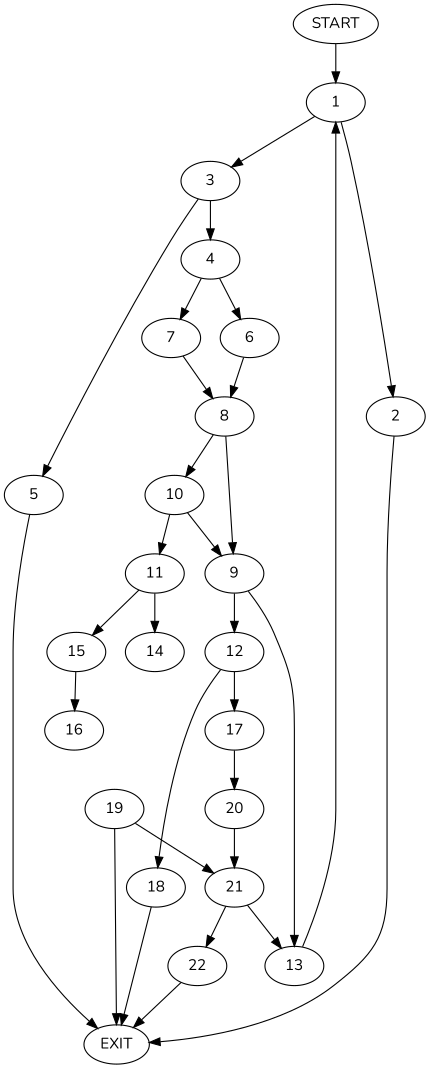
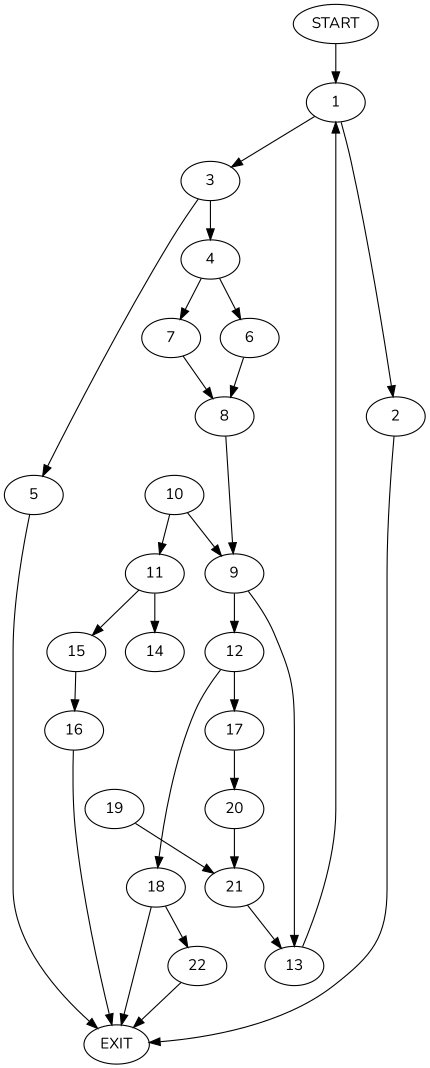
(203, 451) -> none
(116, 921) -> (83, 883)
(218, 921) -> (174, 922)
